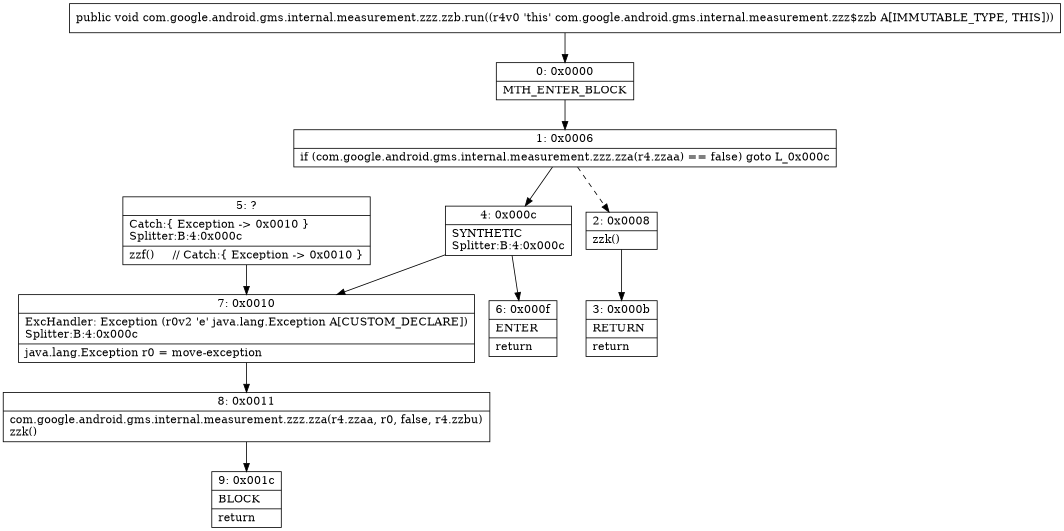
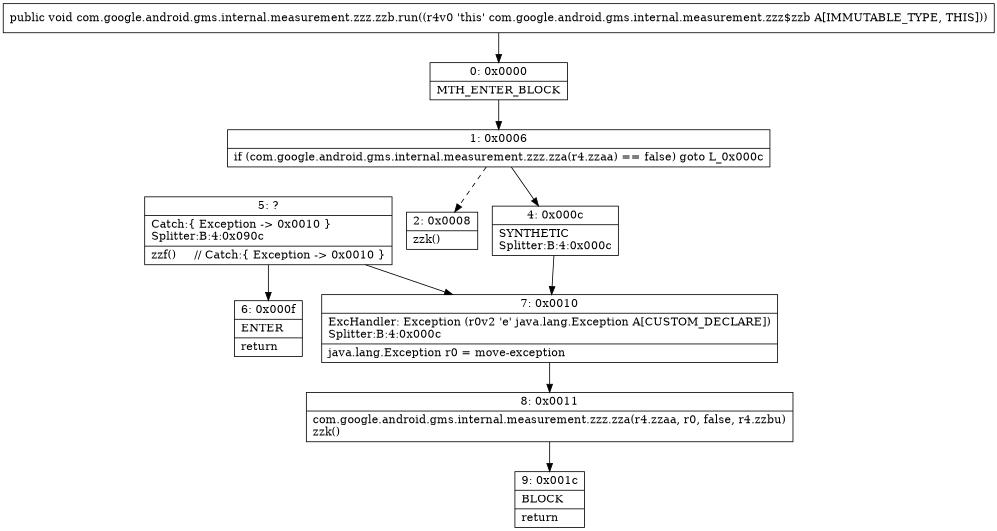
(186, 236) -> (208, 236)
(515, 274) -> (268, 279)
(622, 329) -> none
